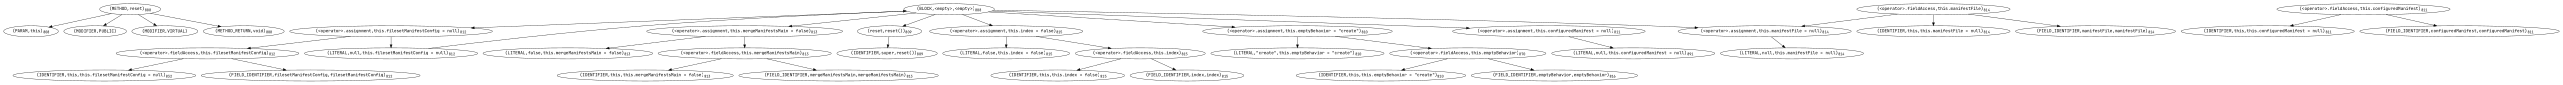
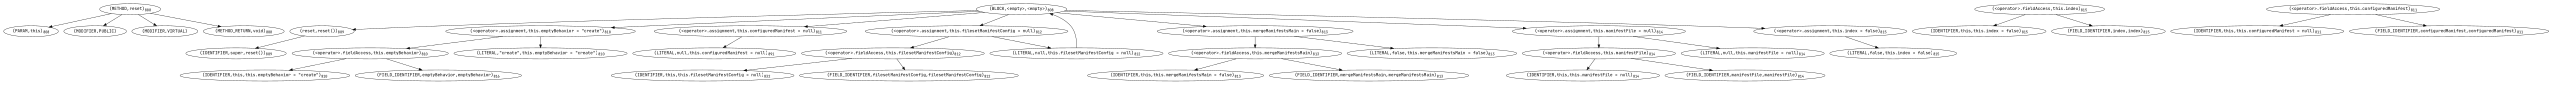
(1851, 20) -> (1599, 41)
(1072, 42) -> none
(1522, 53) -> (425, 53)
